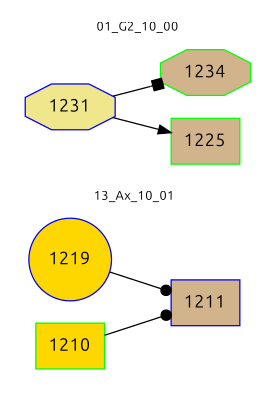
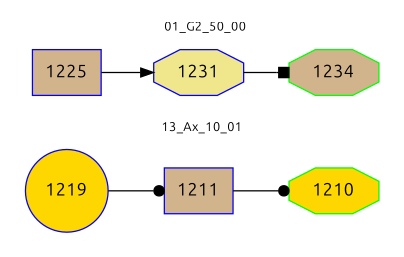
(138, 27) -> (206, 27)
(136, 124) -> (121, 73)
(205, 141) -> (67, 73)
(133, 326) -> (256, 191)
(70, 346) -> (334, 191)
